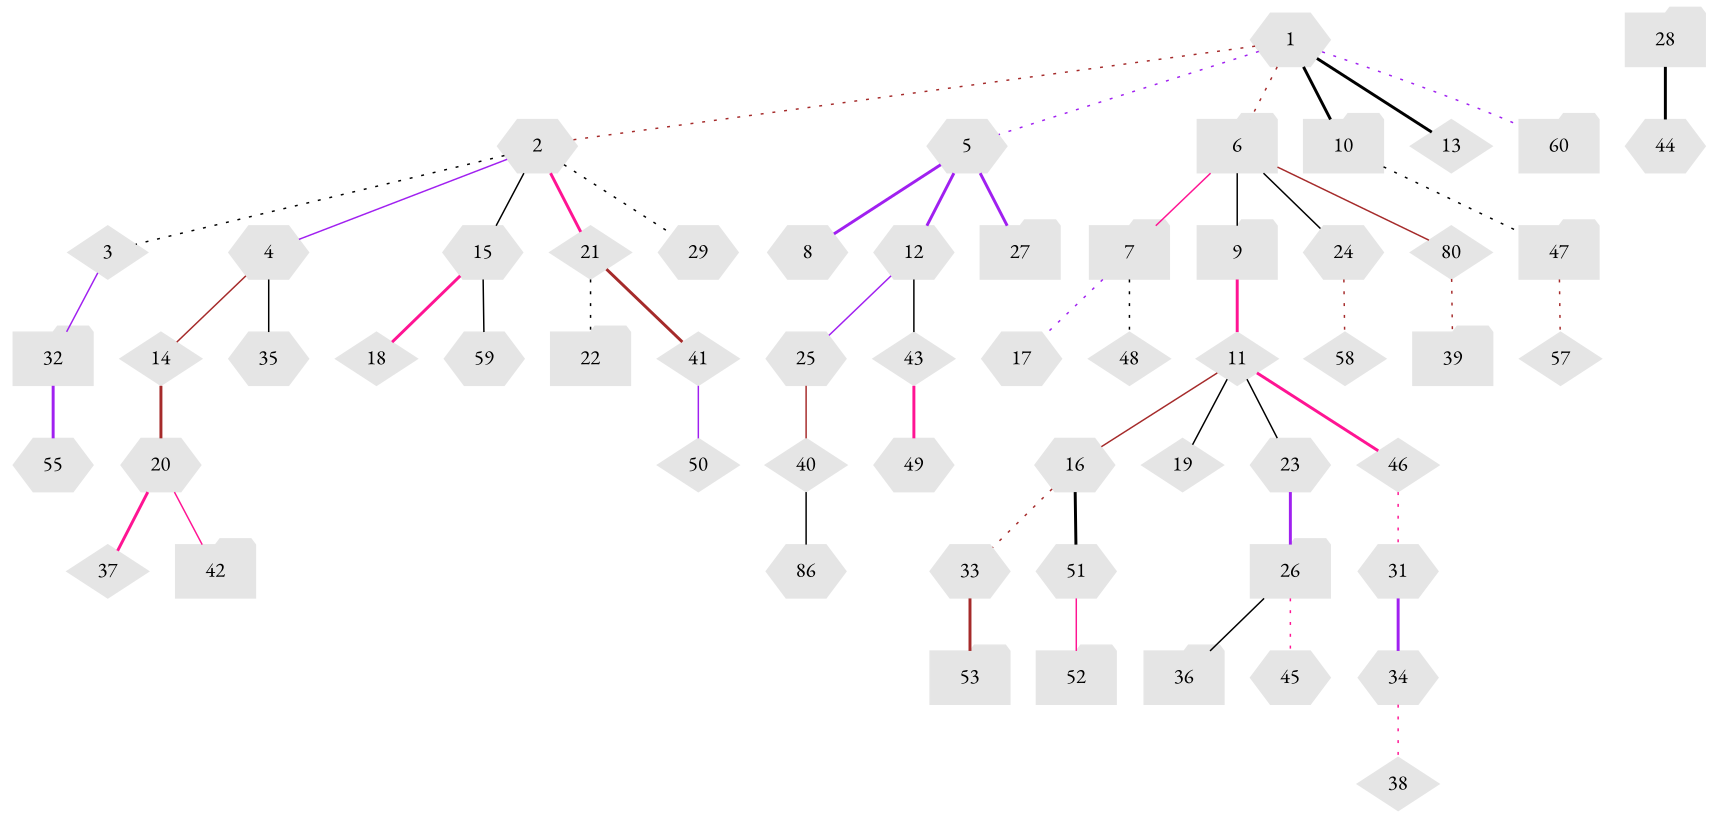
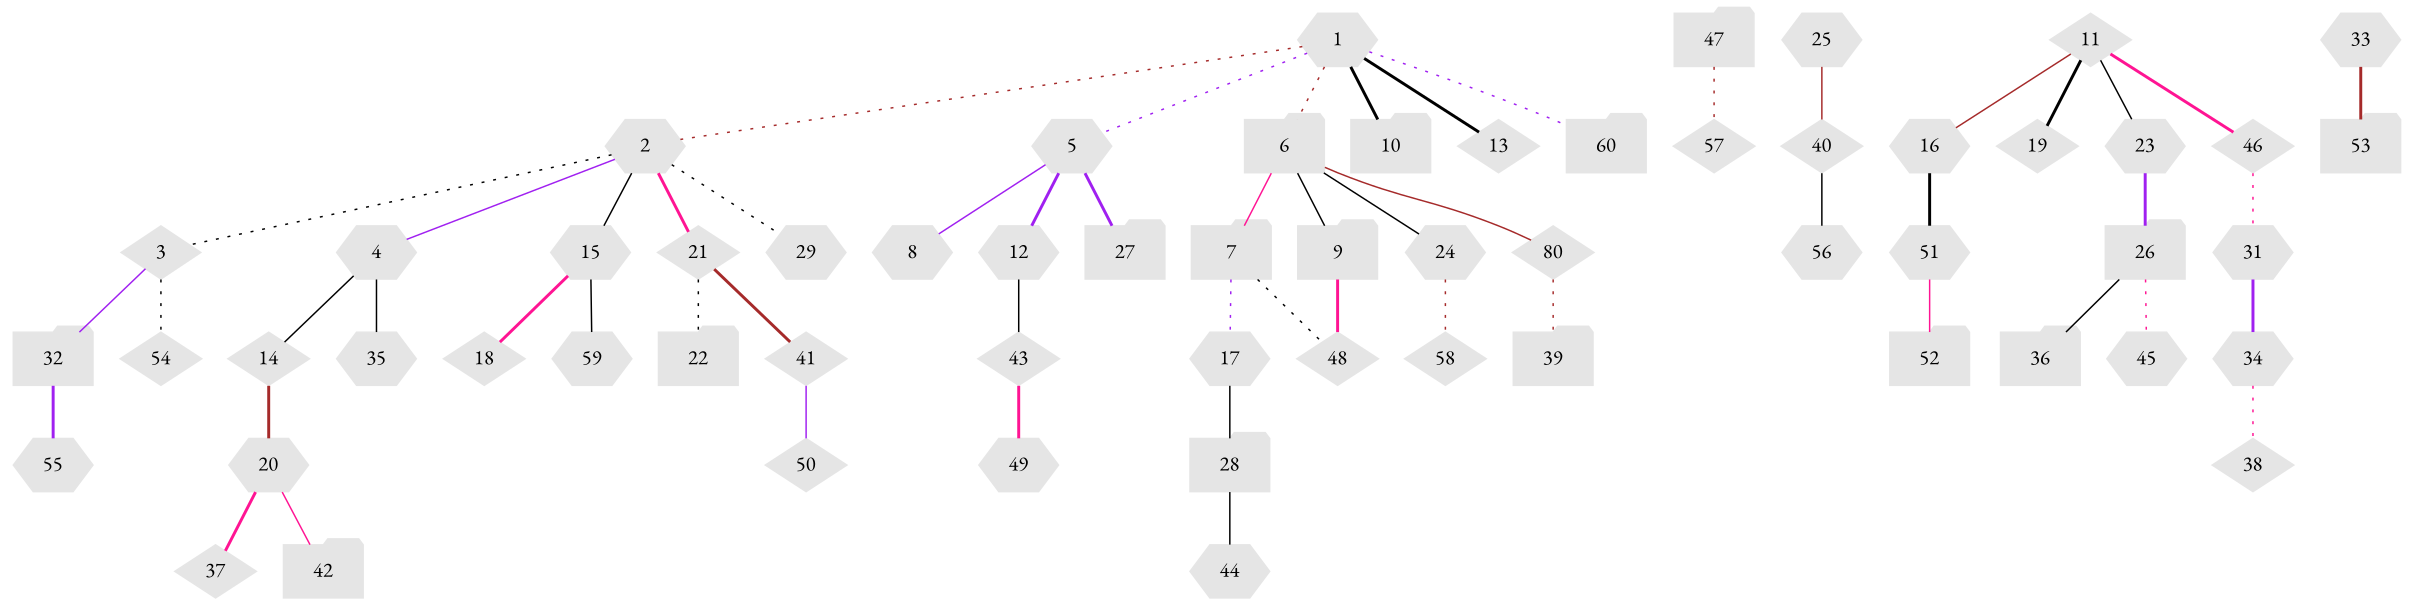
(1665, 93) -> (1230, 518)
(887, 199) -> (992, 199)
(1451, 199) -> none
(860, 306) -> none
(1237, 306) -> (1338, 306)
(211, 309) -> (319, 309)
none -> (161, 359)
(1210, 412) -> (2064, 93)
none -> (1230, 412)
(1022, 518) -> none
(806, 571) -> (1822, 252)
